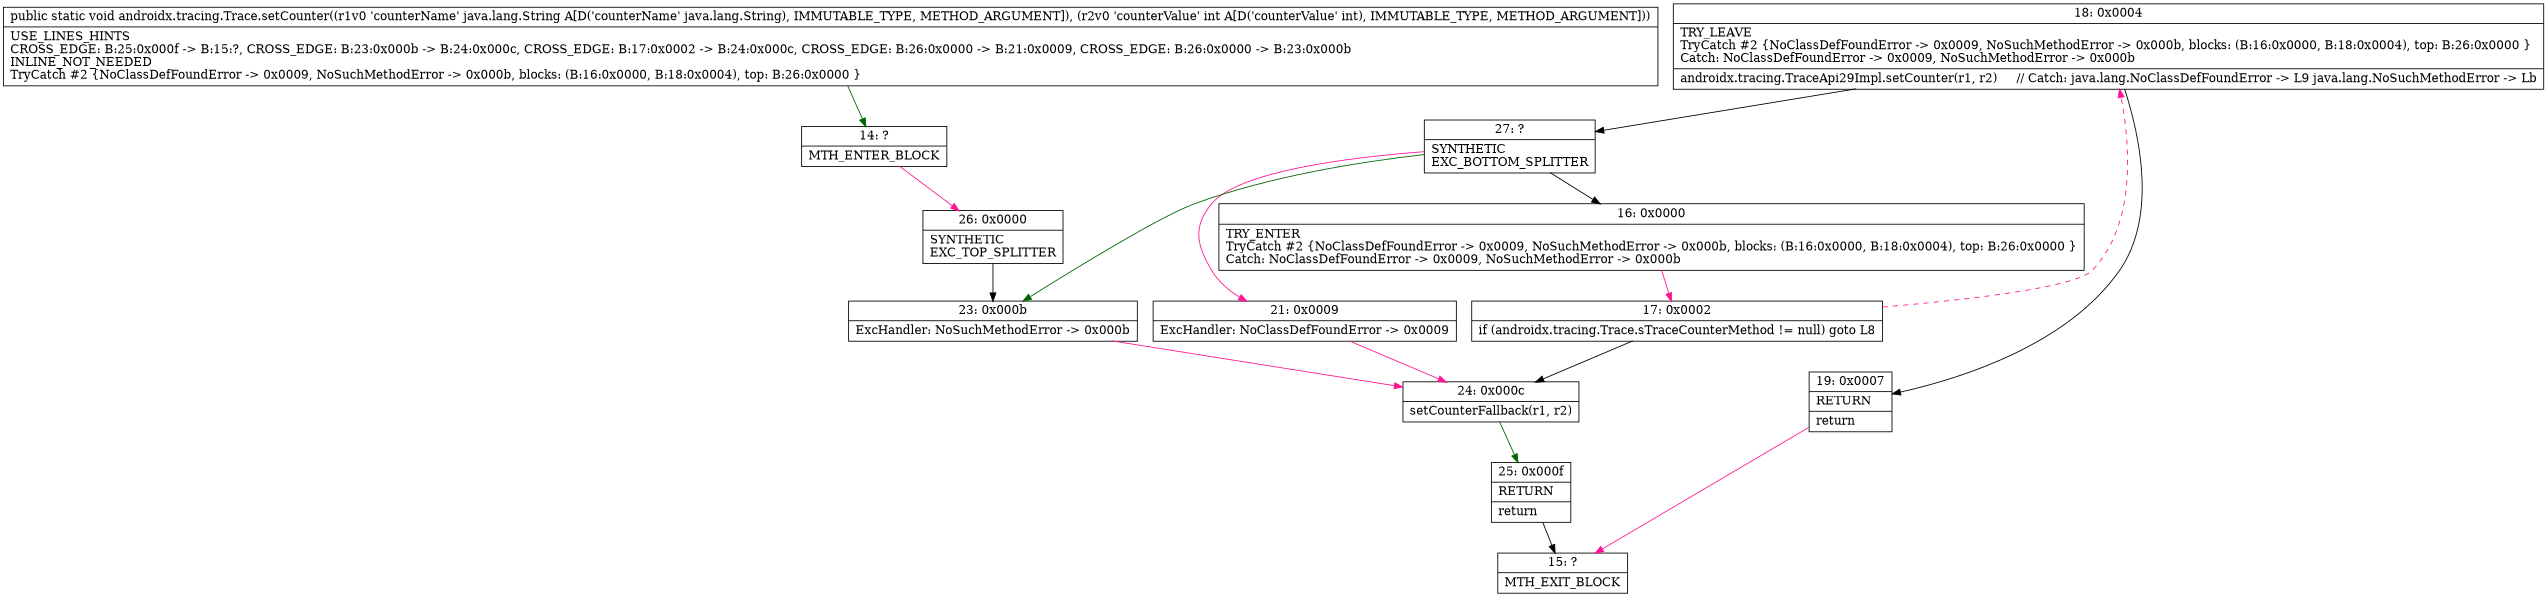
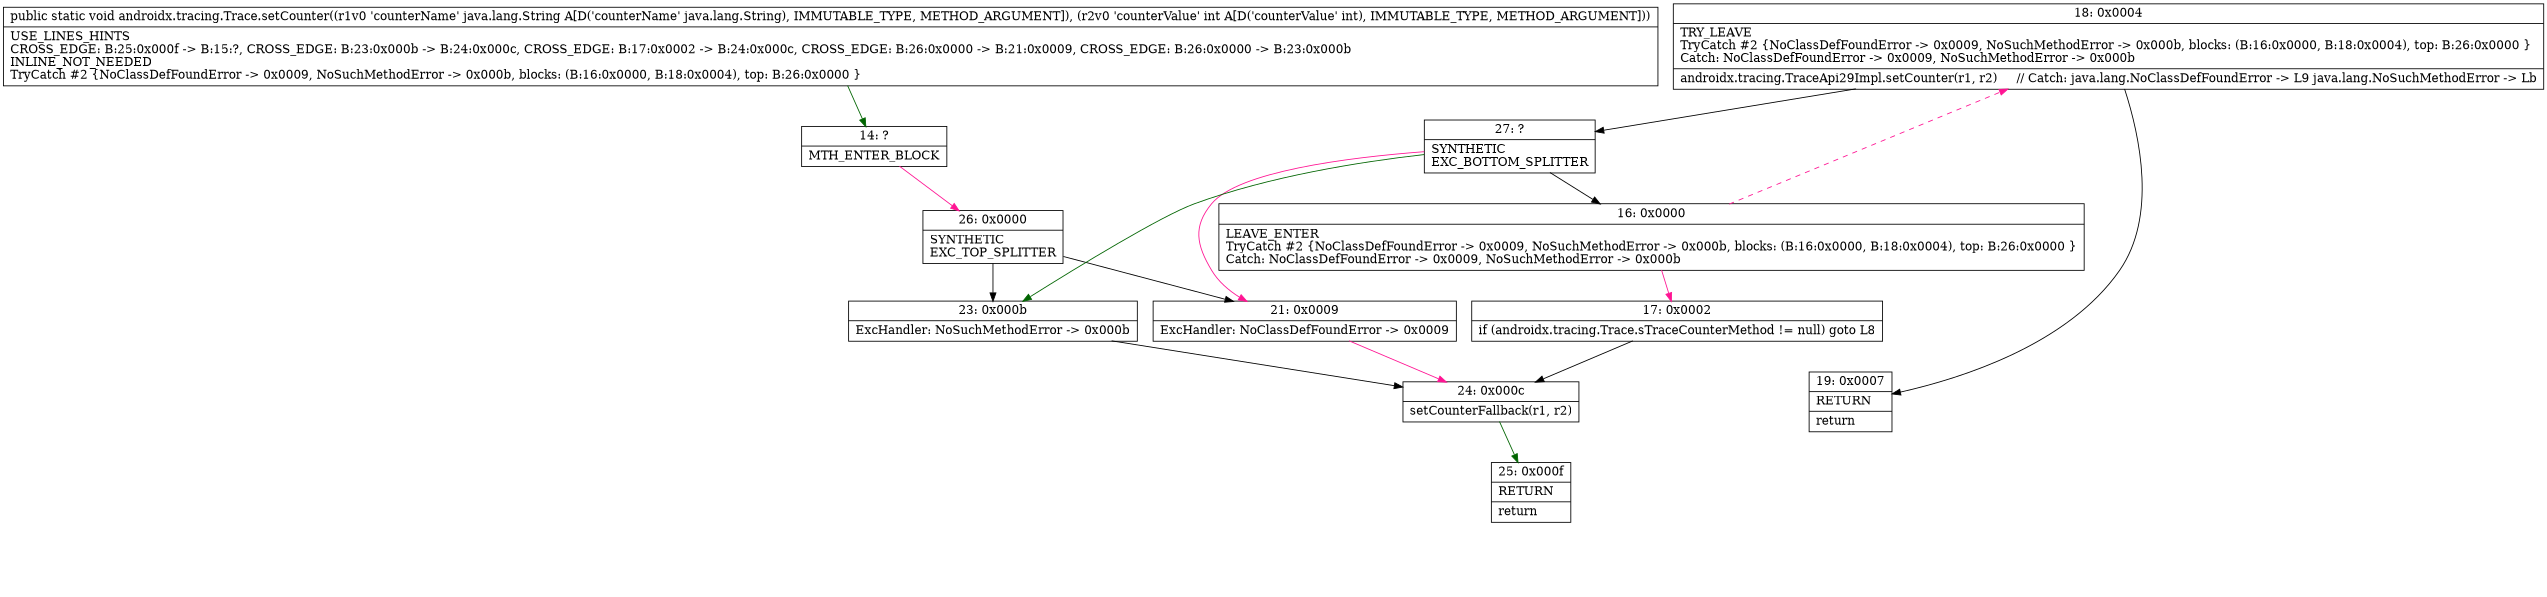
(1263, 234) -> (1272, 234)
none -> (1144, 278)
(2078, 278) -> (1865, 148)
(1253, 363) -> (1253, 363)
(1563, 573) -> none
